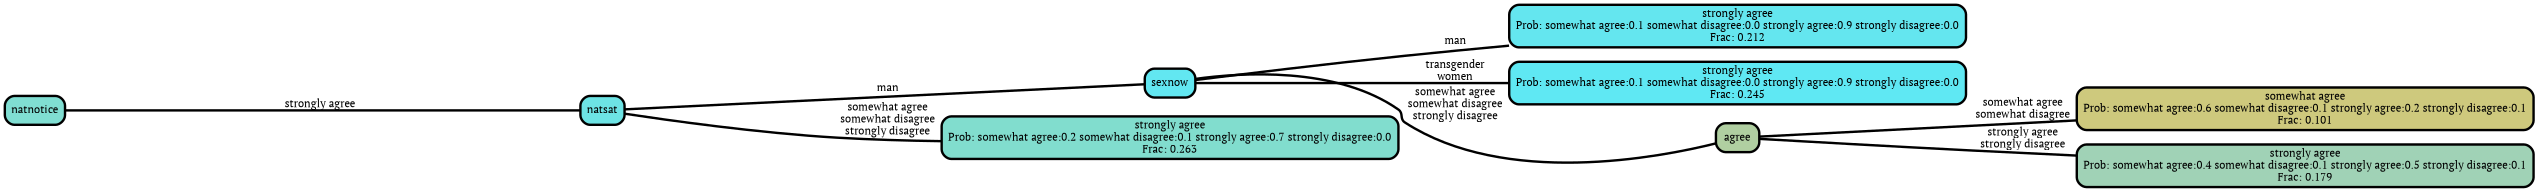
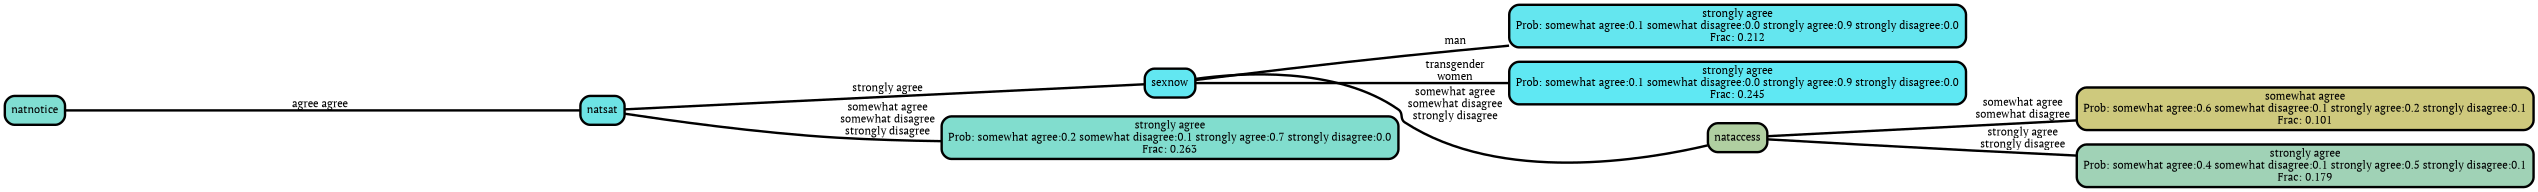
(886, 88) -> (886, 88)
(319, 104) -> (319, 104)
(1738, 138) -> (1738, 138)
